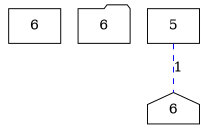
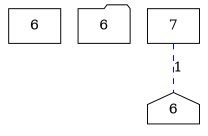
(174, 26) -> (174, 26)
